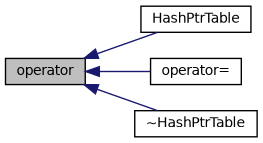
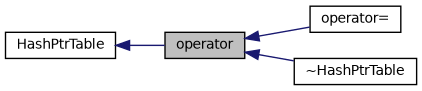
(127, 43) -> (147, 45)
